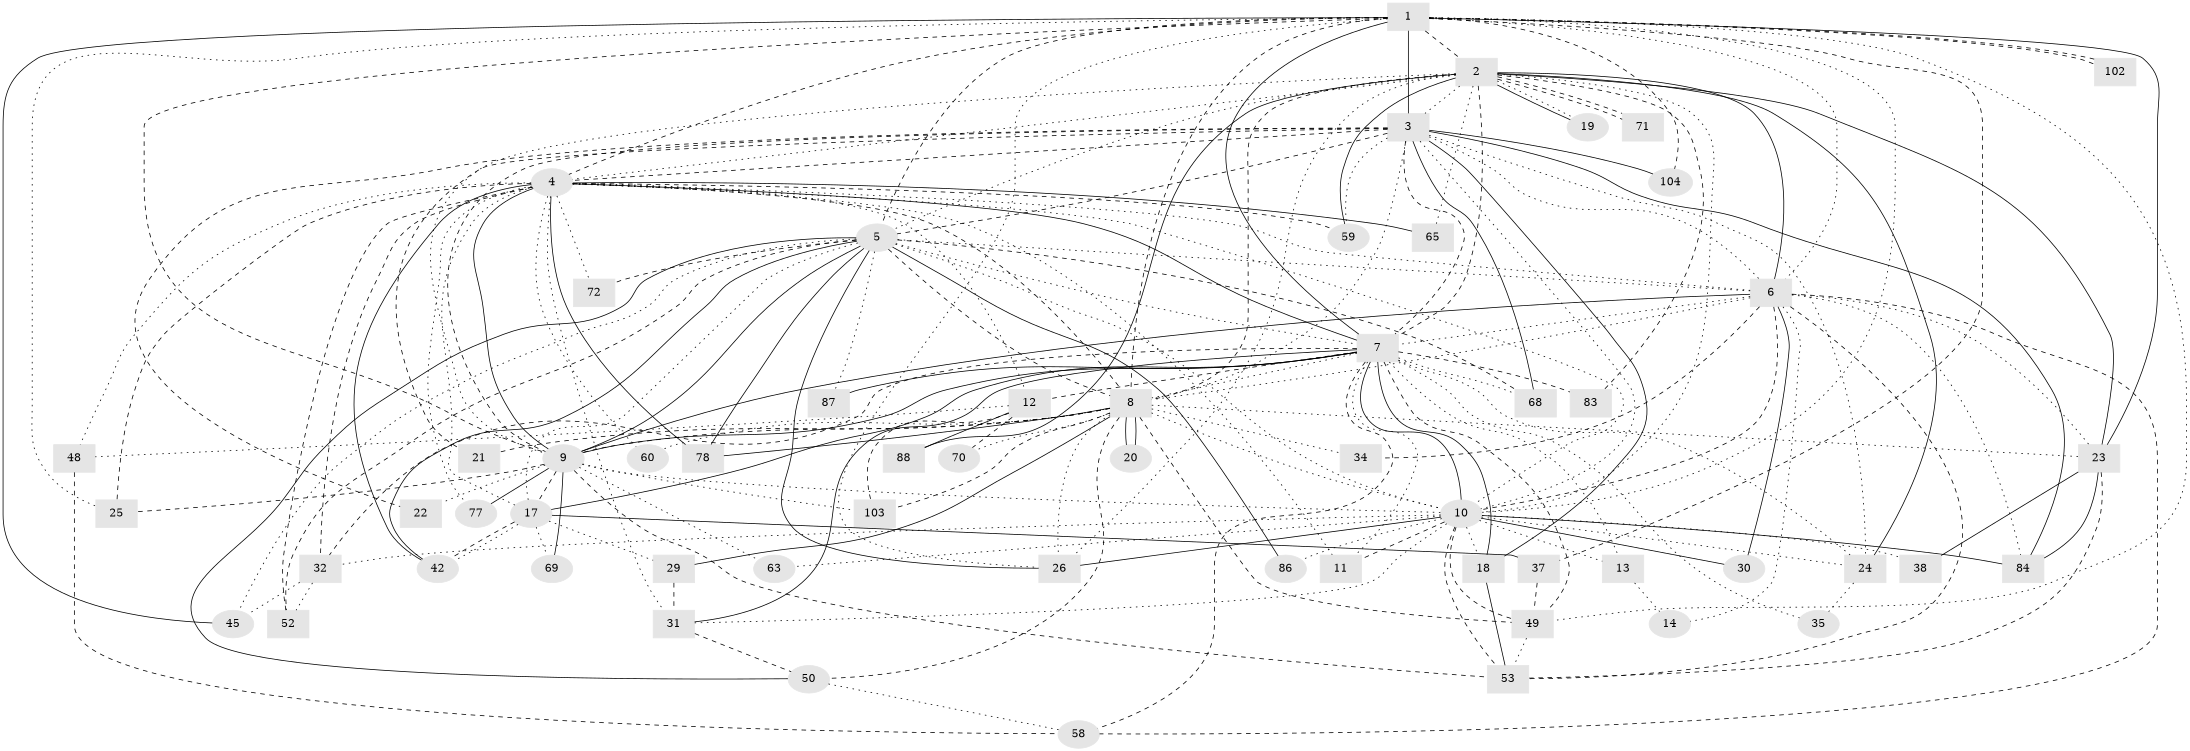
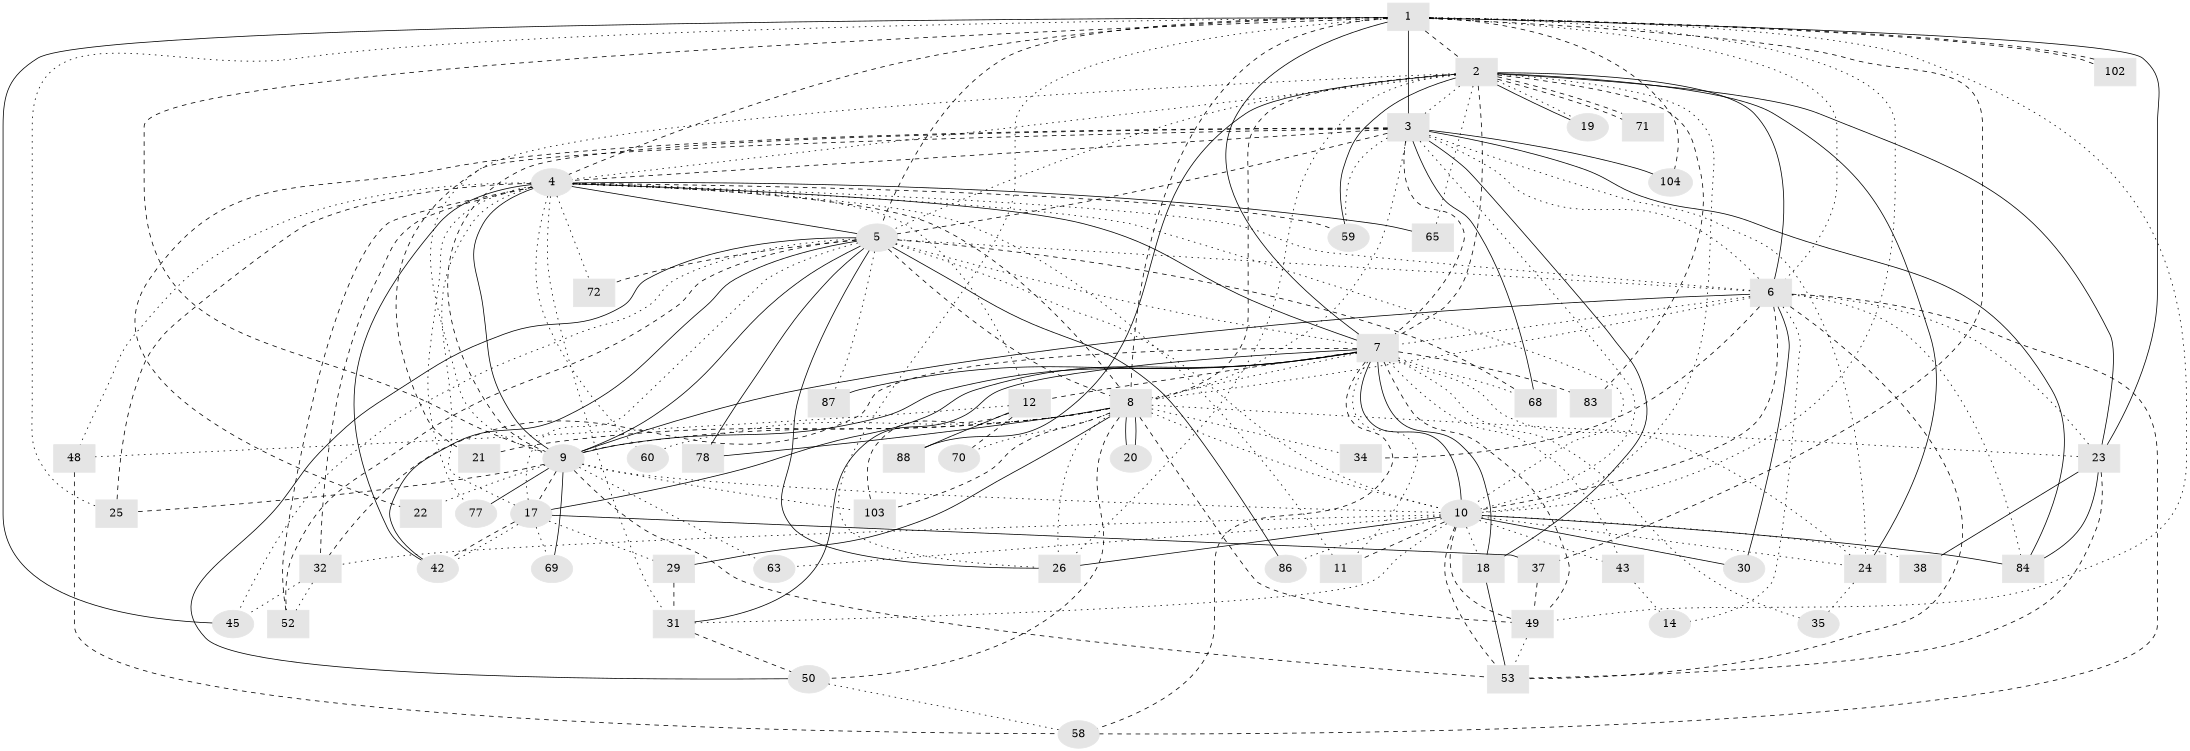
(584, 338) -> (714, 210)
(1623, 569) -> (1623, 569)
